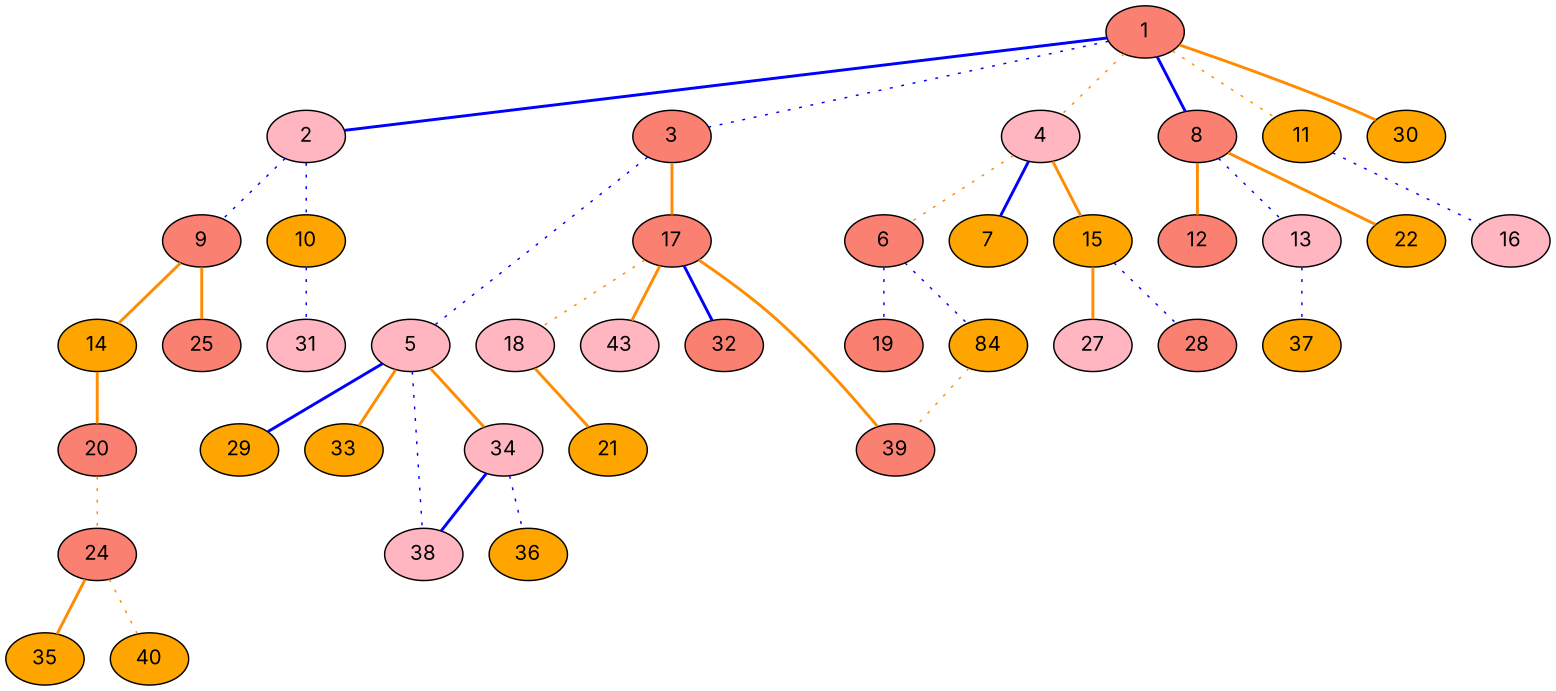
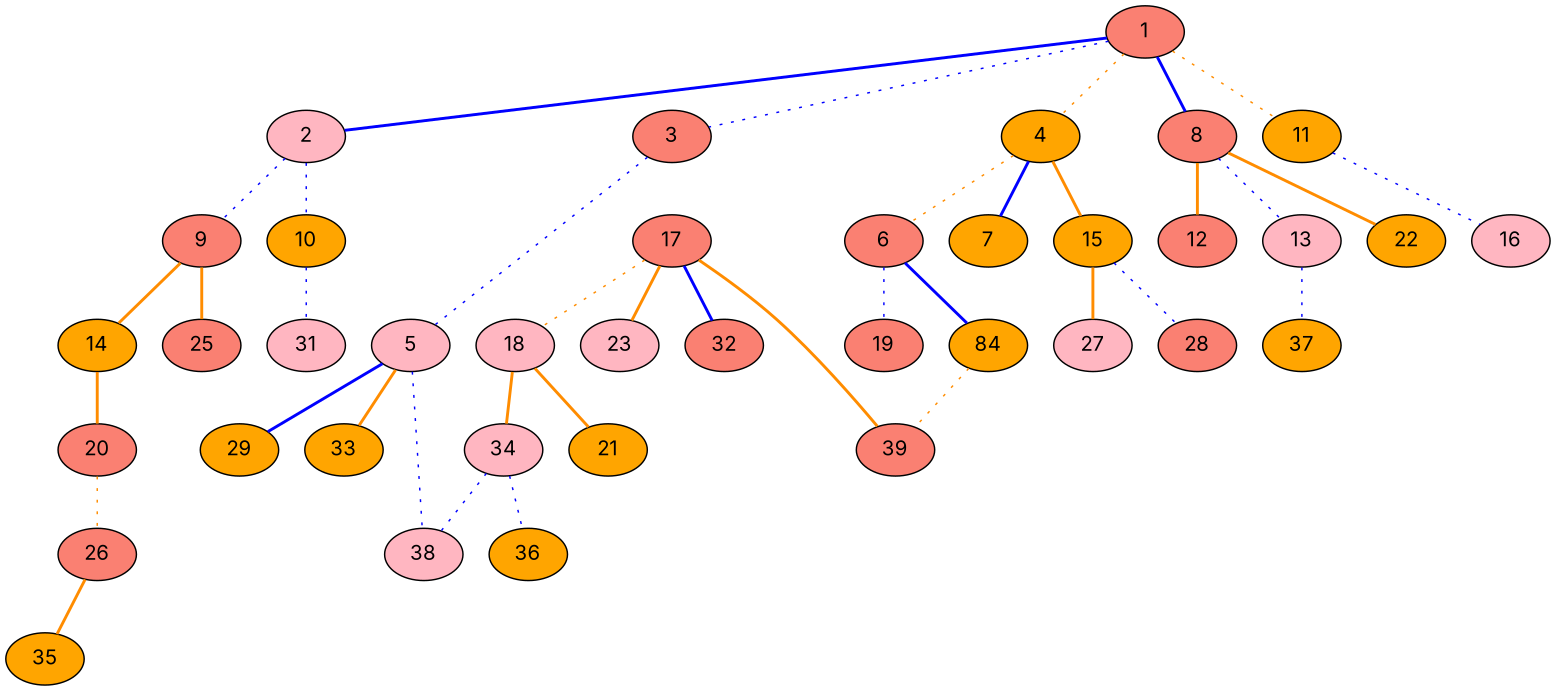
(1041, 136) -> (1041, 136)
(1406, 136) -> none
(672, 189) -> none
(936, 293) -> (936, 293)
(620, 345) -> (620, 345)
(457, 398) -> (509, 398)
(464, 502) -> (464, 502)
(97, 554) -> (97, 554)
(149, 659) -> none
